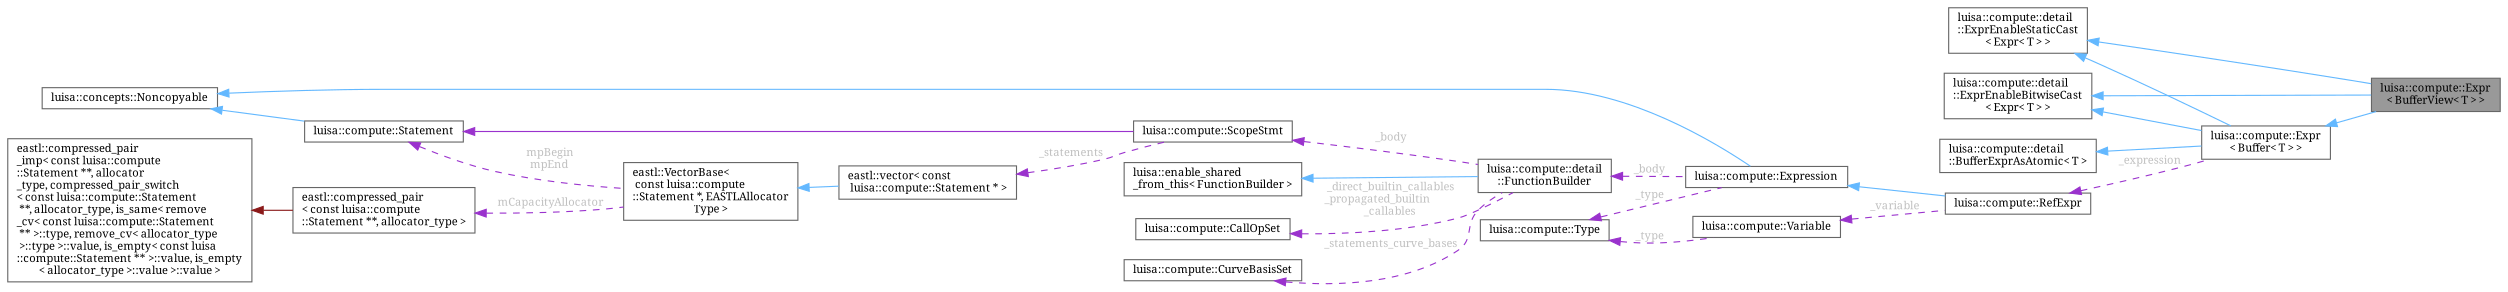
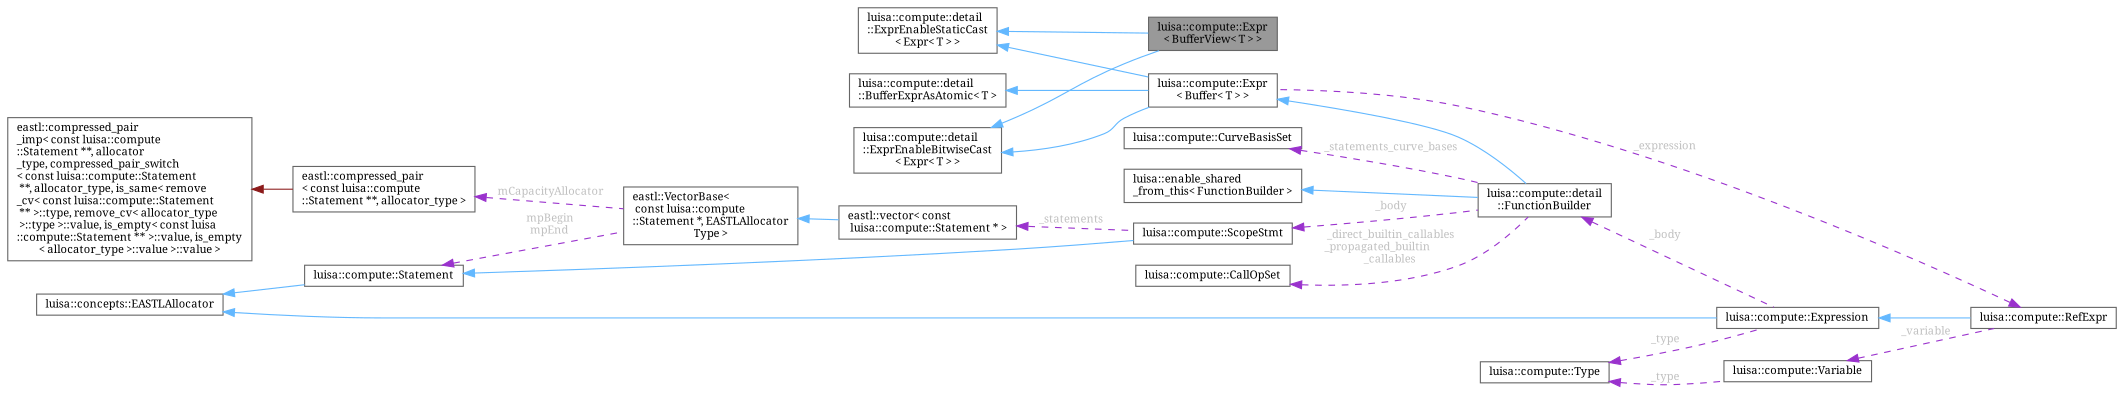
(130, 98) -> (130, 305)
(2356, 117) -> (1415, 124)
(804, 132) -> (804, 260)
